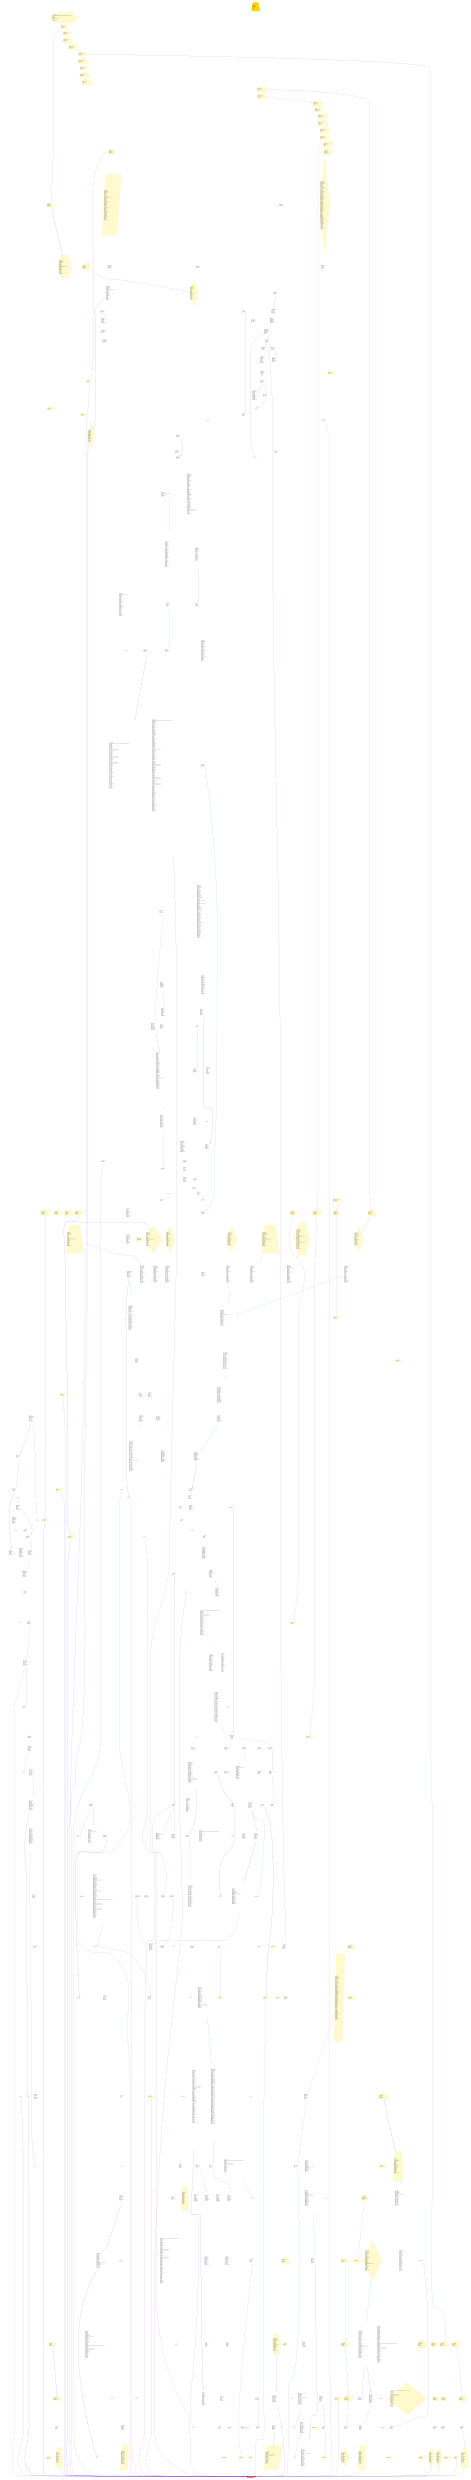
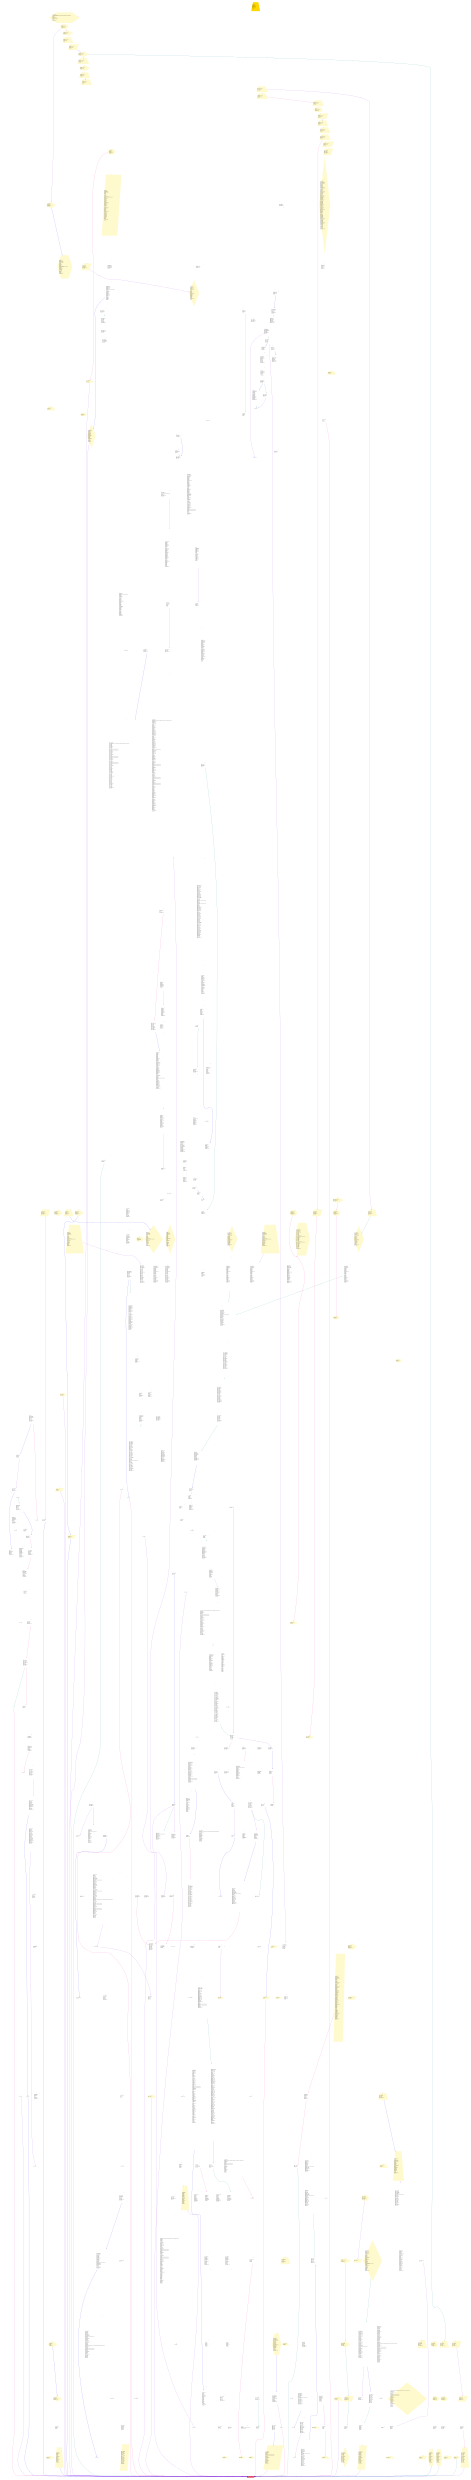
(46, 1520) -> (46, 1520)
